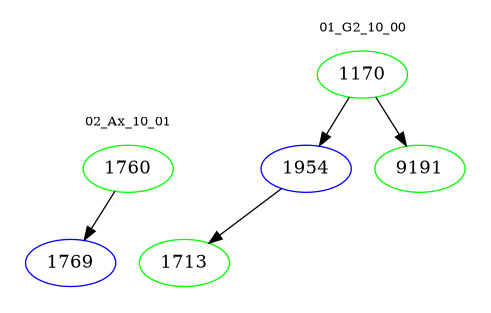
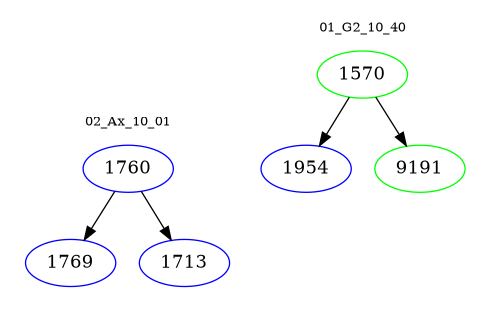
(363, 28) -> (363, 28)
(362, 75) -> (362, 75)
(128, 169) -> (128, 169)
(251, 212) -> (153, 210)
(184, 263) -> (184, 263)
